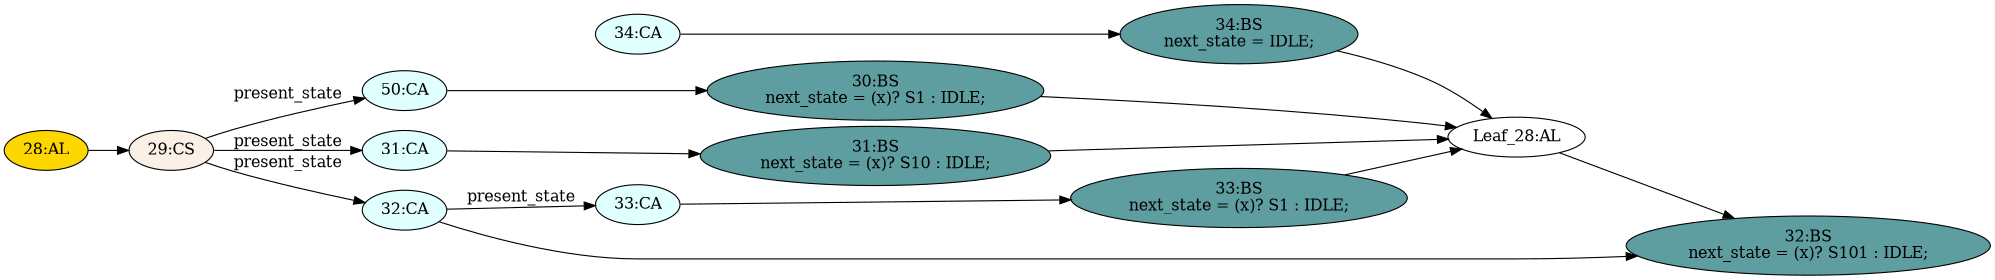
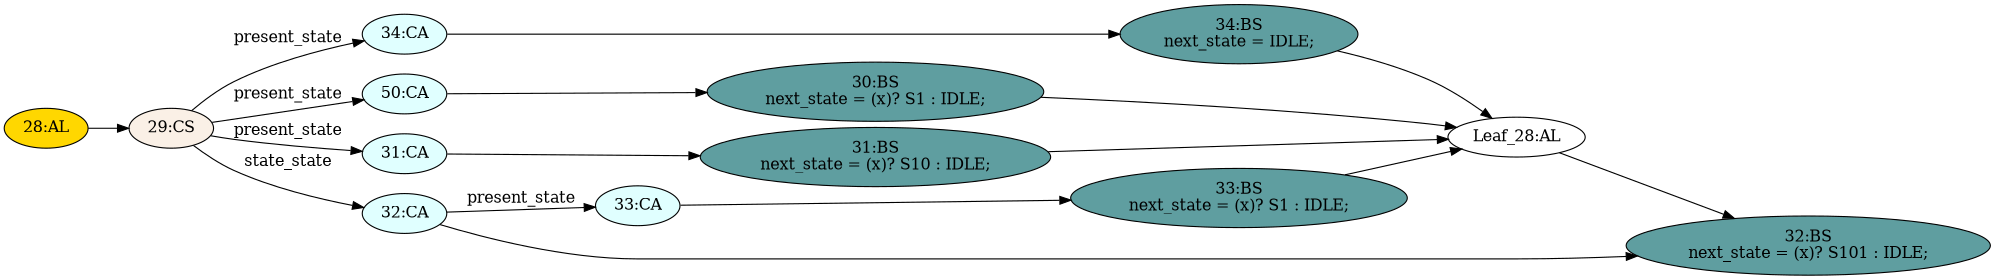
none -> (268, 67)
(288, 163) -> (288, 162)
